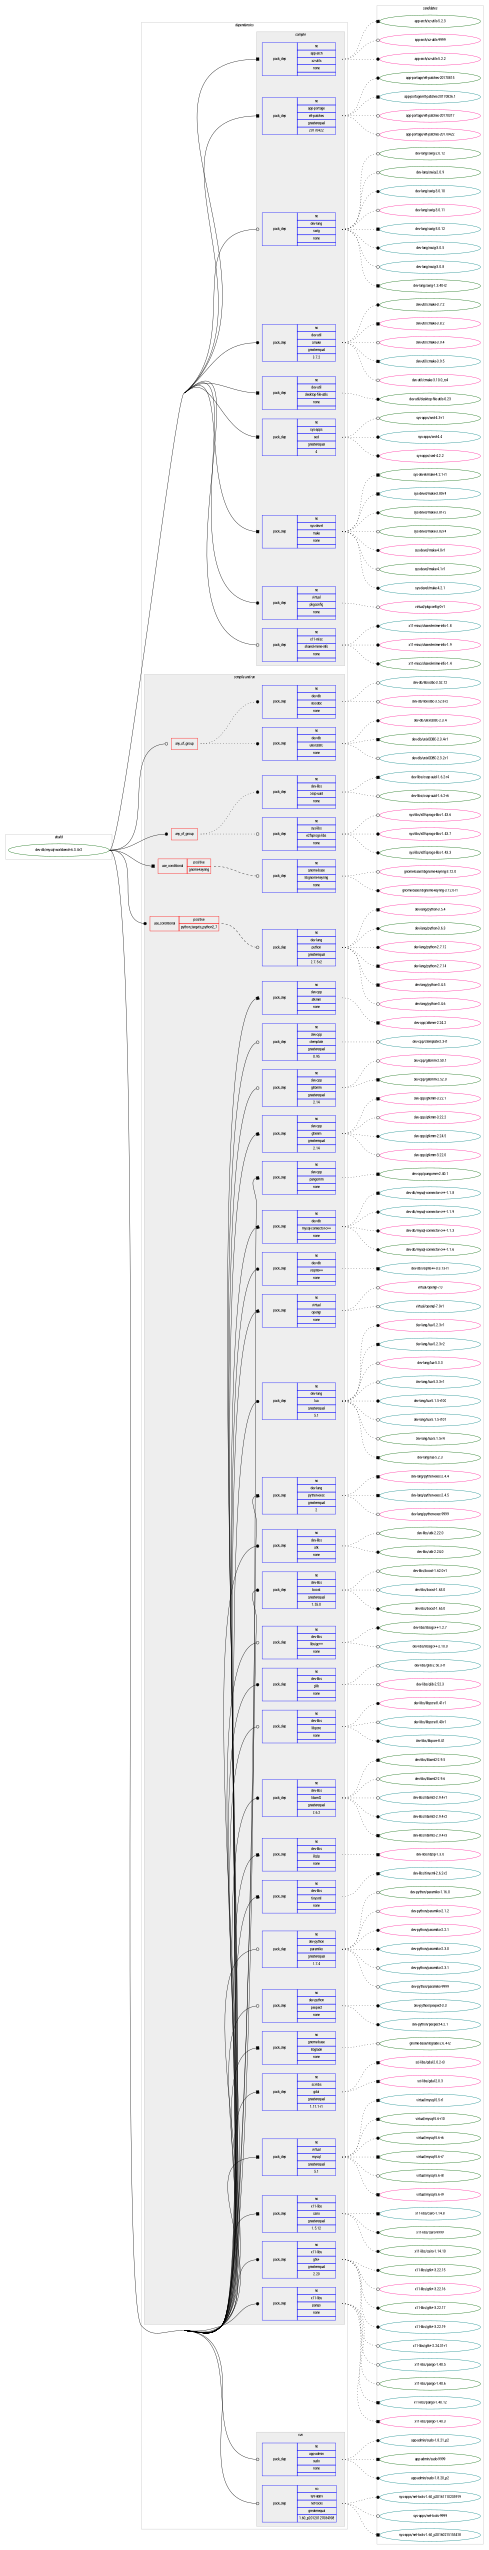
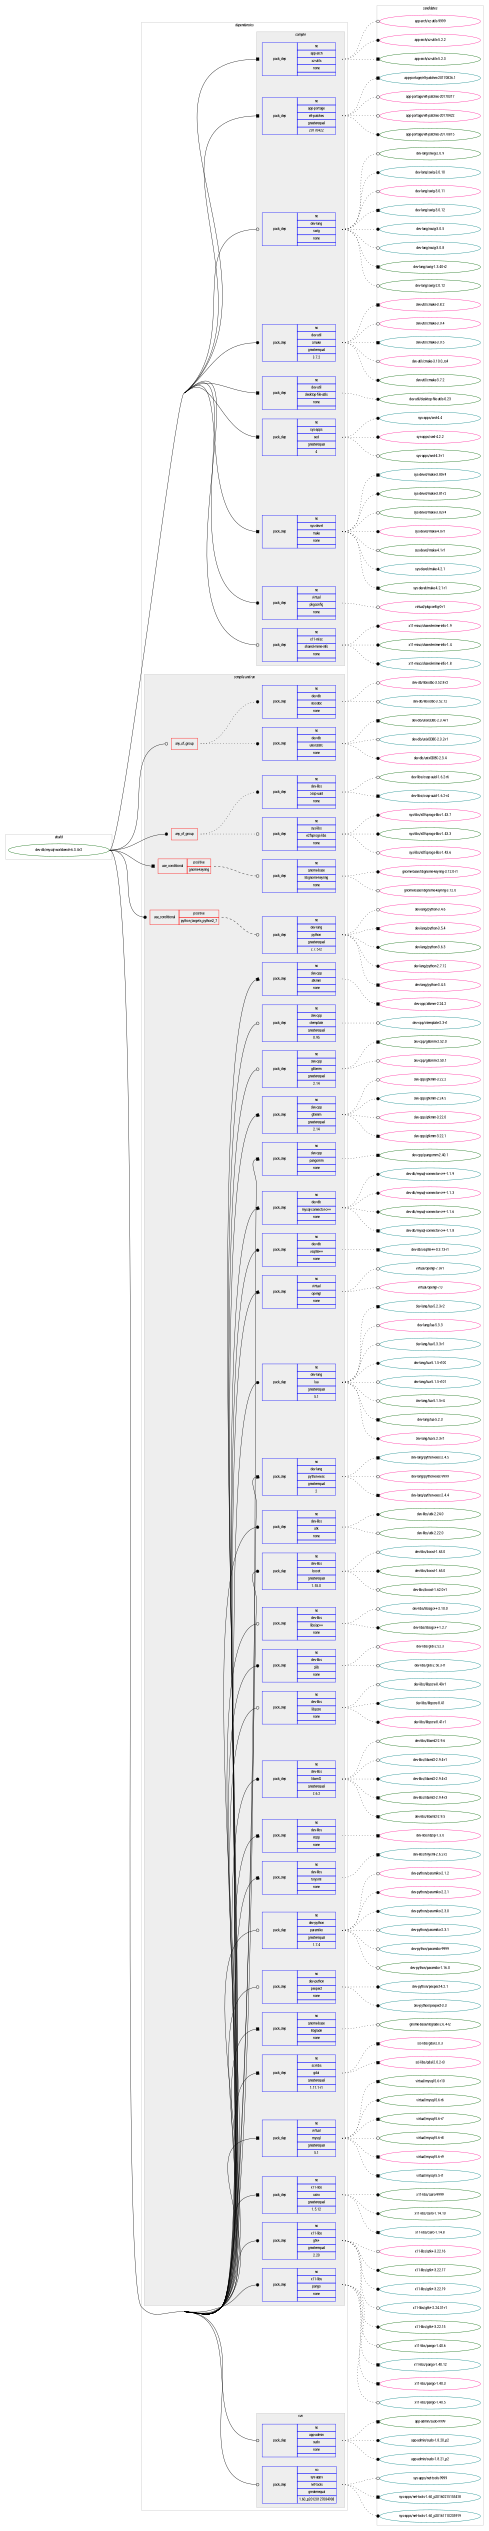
(430, 966) -> none
